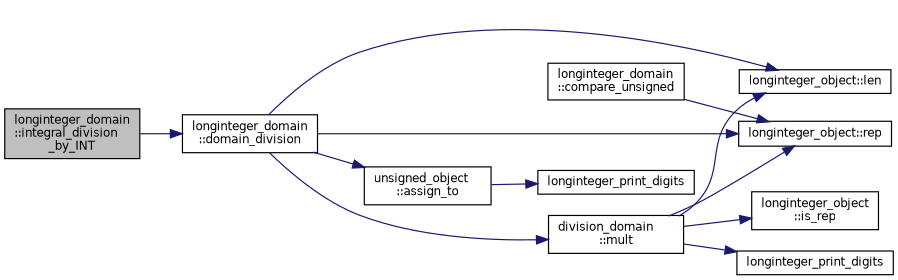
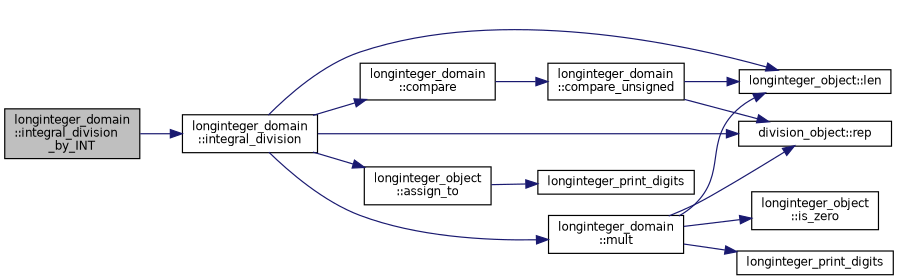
none -> (428, 82)
none -> (706, 82)
(250, 134) -> (250, 134)
(815, 134) -> (815, 134)
(428, 186) -> (428, 186)
(815, 211) -> (815, 211)
(616, 234) -> (616, 234)
